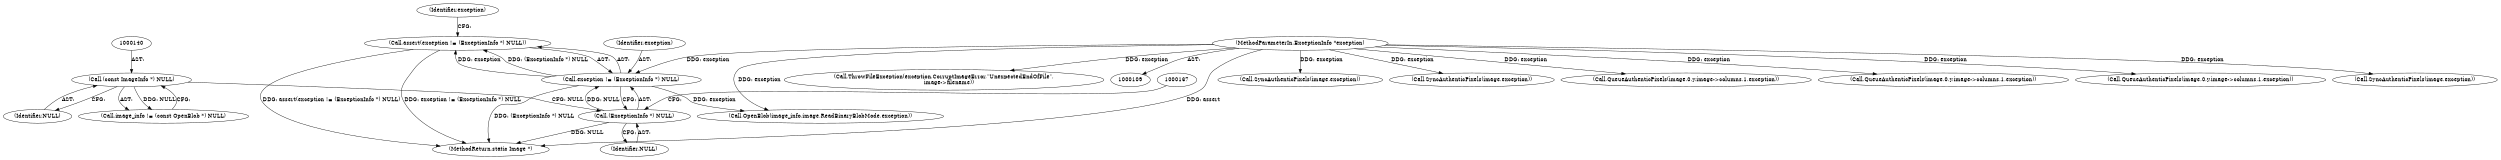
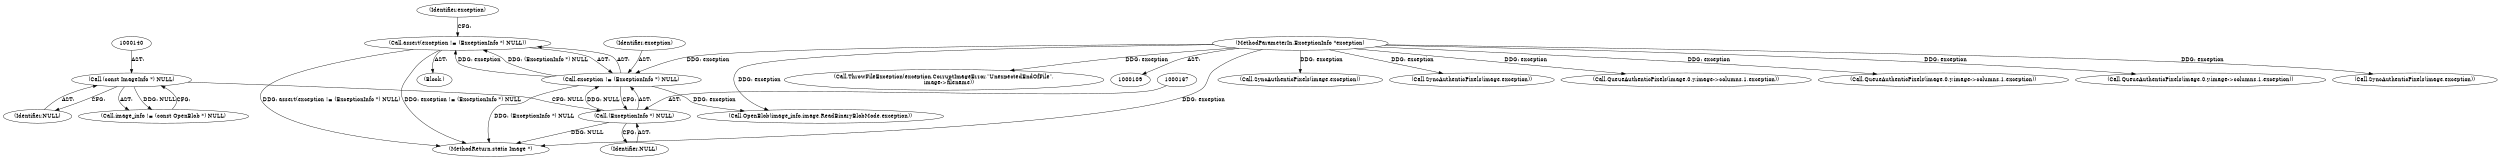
none -> (434, 80)
(676, 100) -> (676, 100)
(1204, 100) -> (1204, 100)
